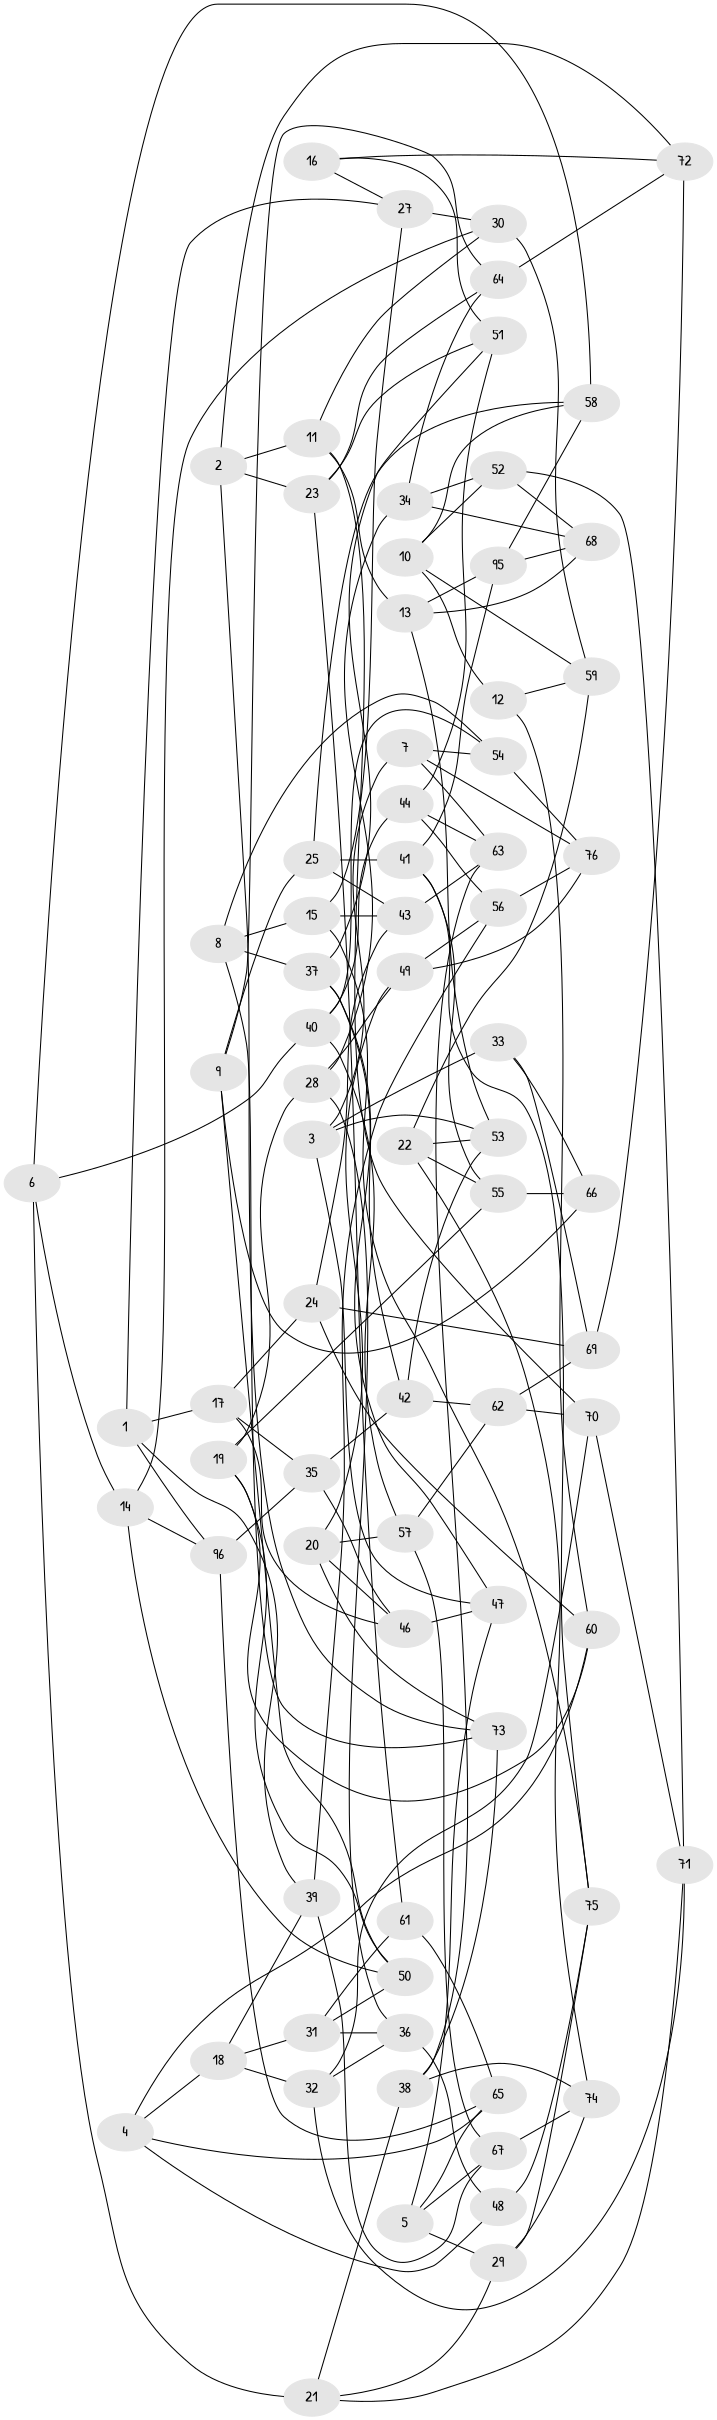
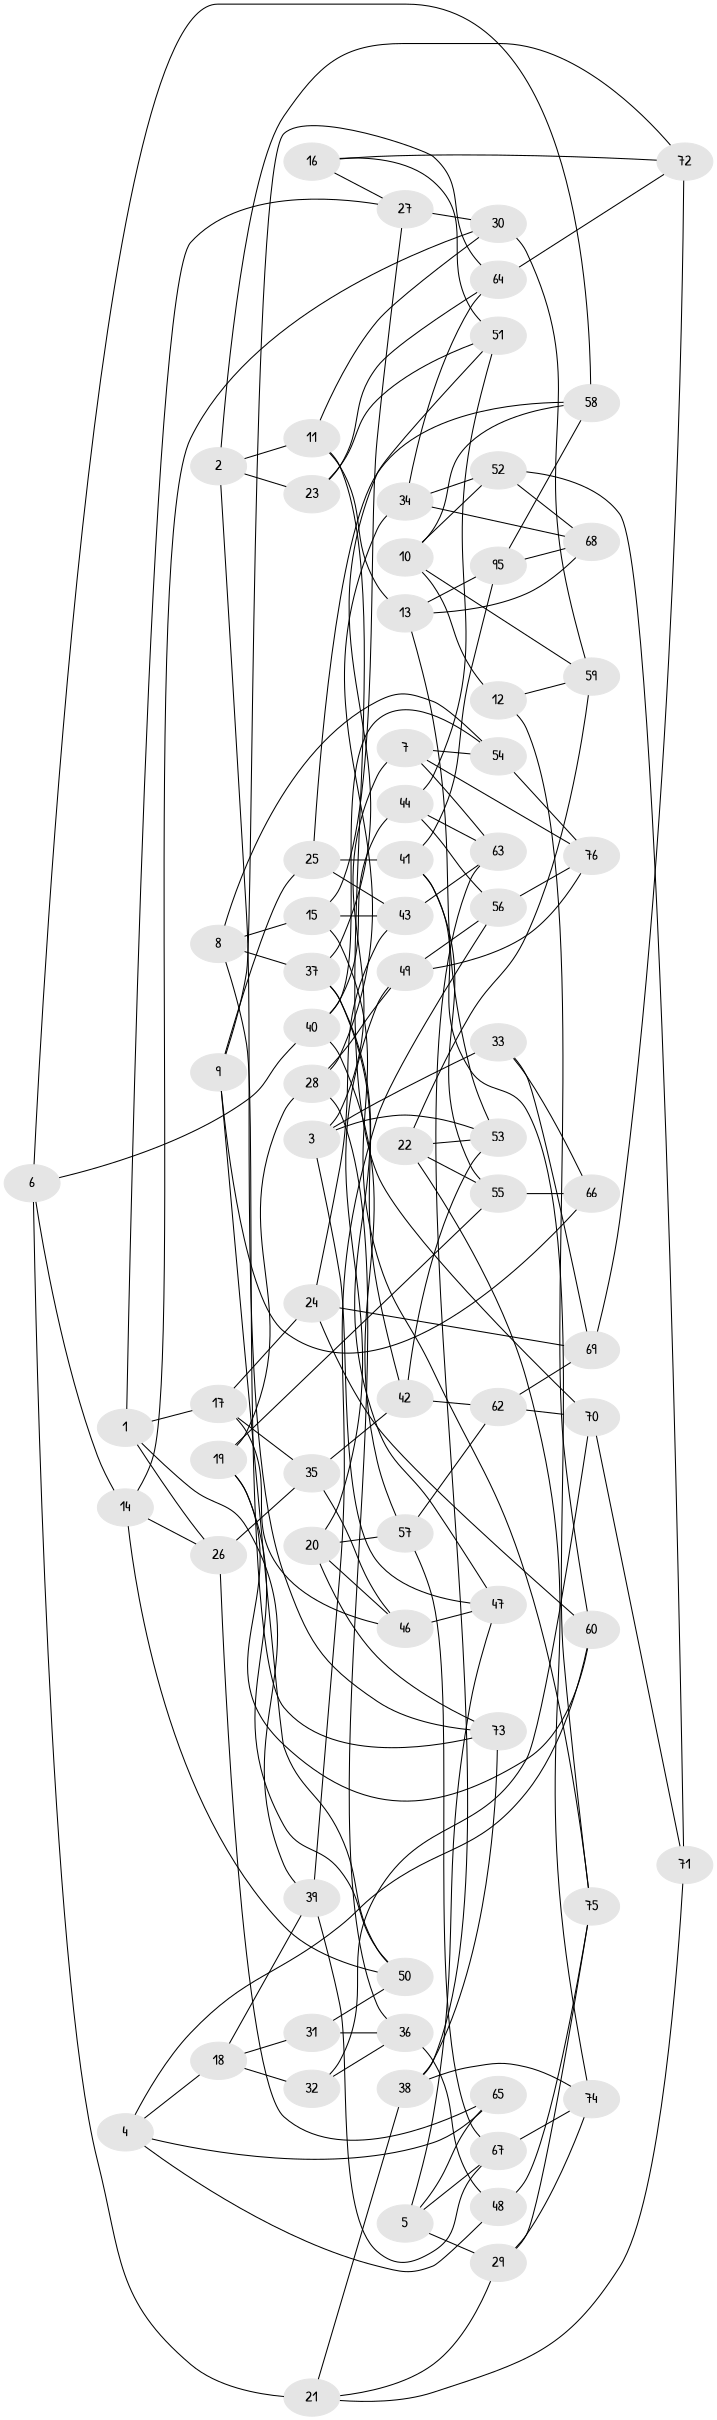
(219, 1555) -> (219, 1555)
(405, 1921) -> none
(572, 2255) -> none
